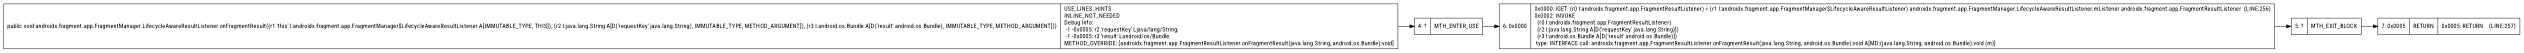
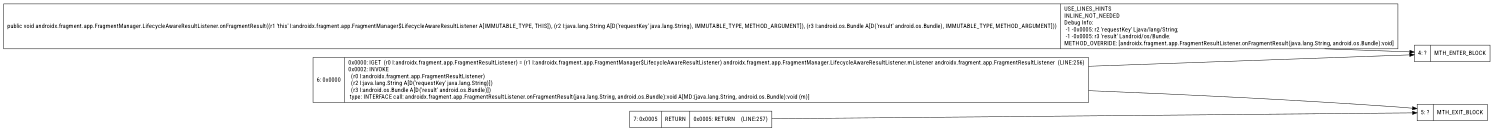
(1457, 26) -> (1460, 53)
(1489, 26) -> (1249, 61)
(2367, 26) -> (1092, 116)
